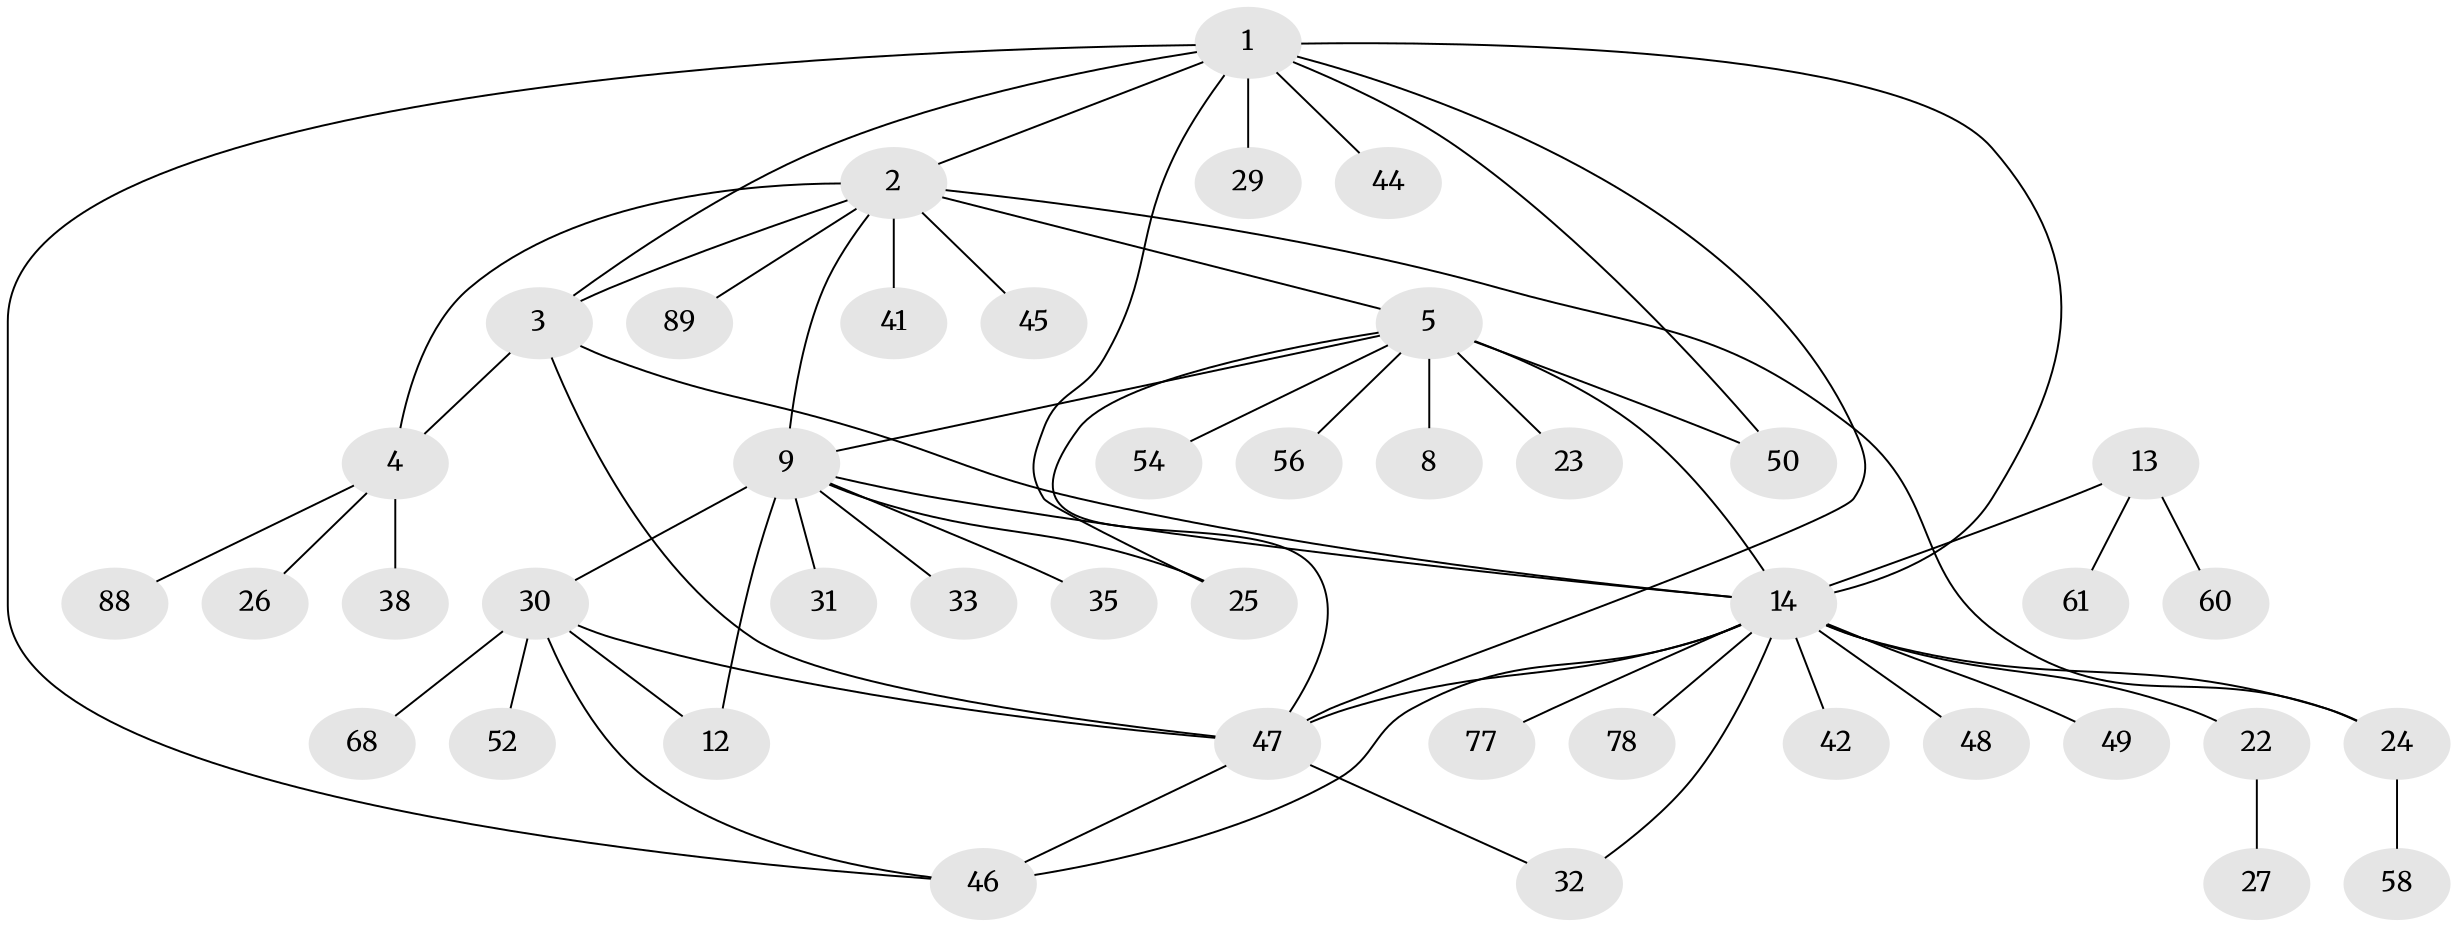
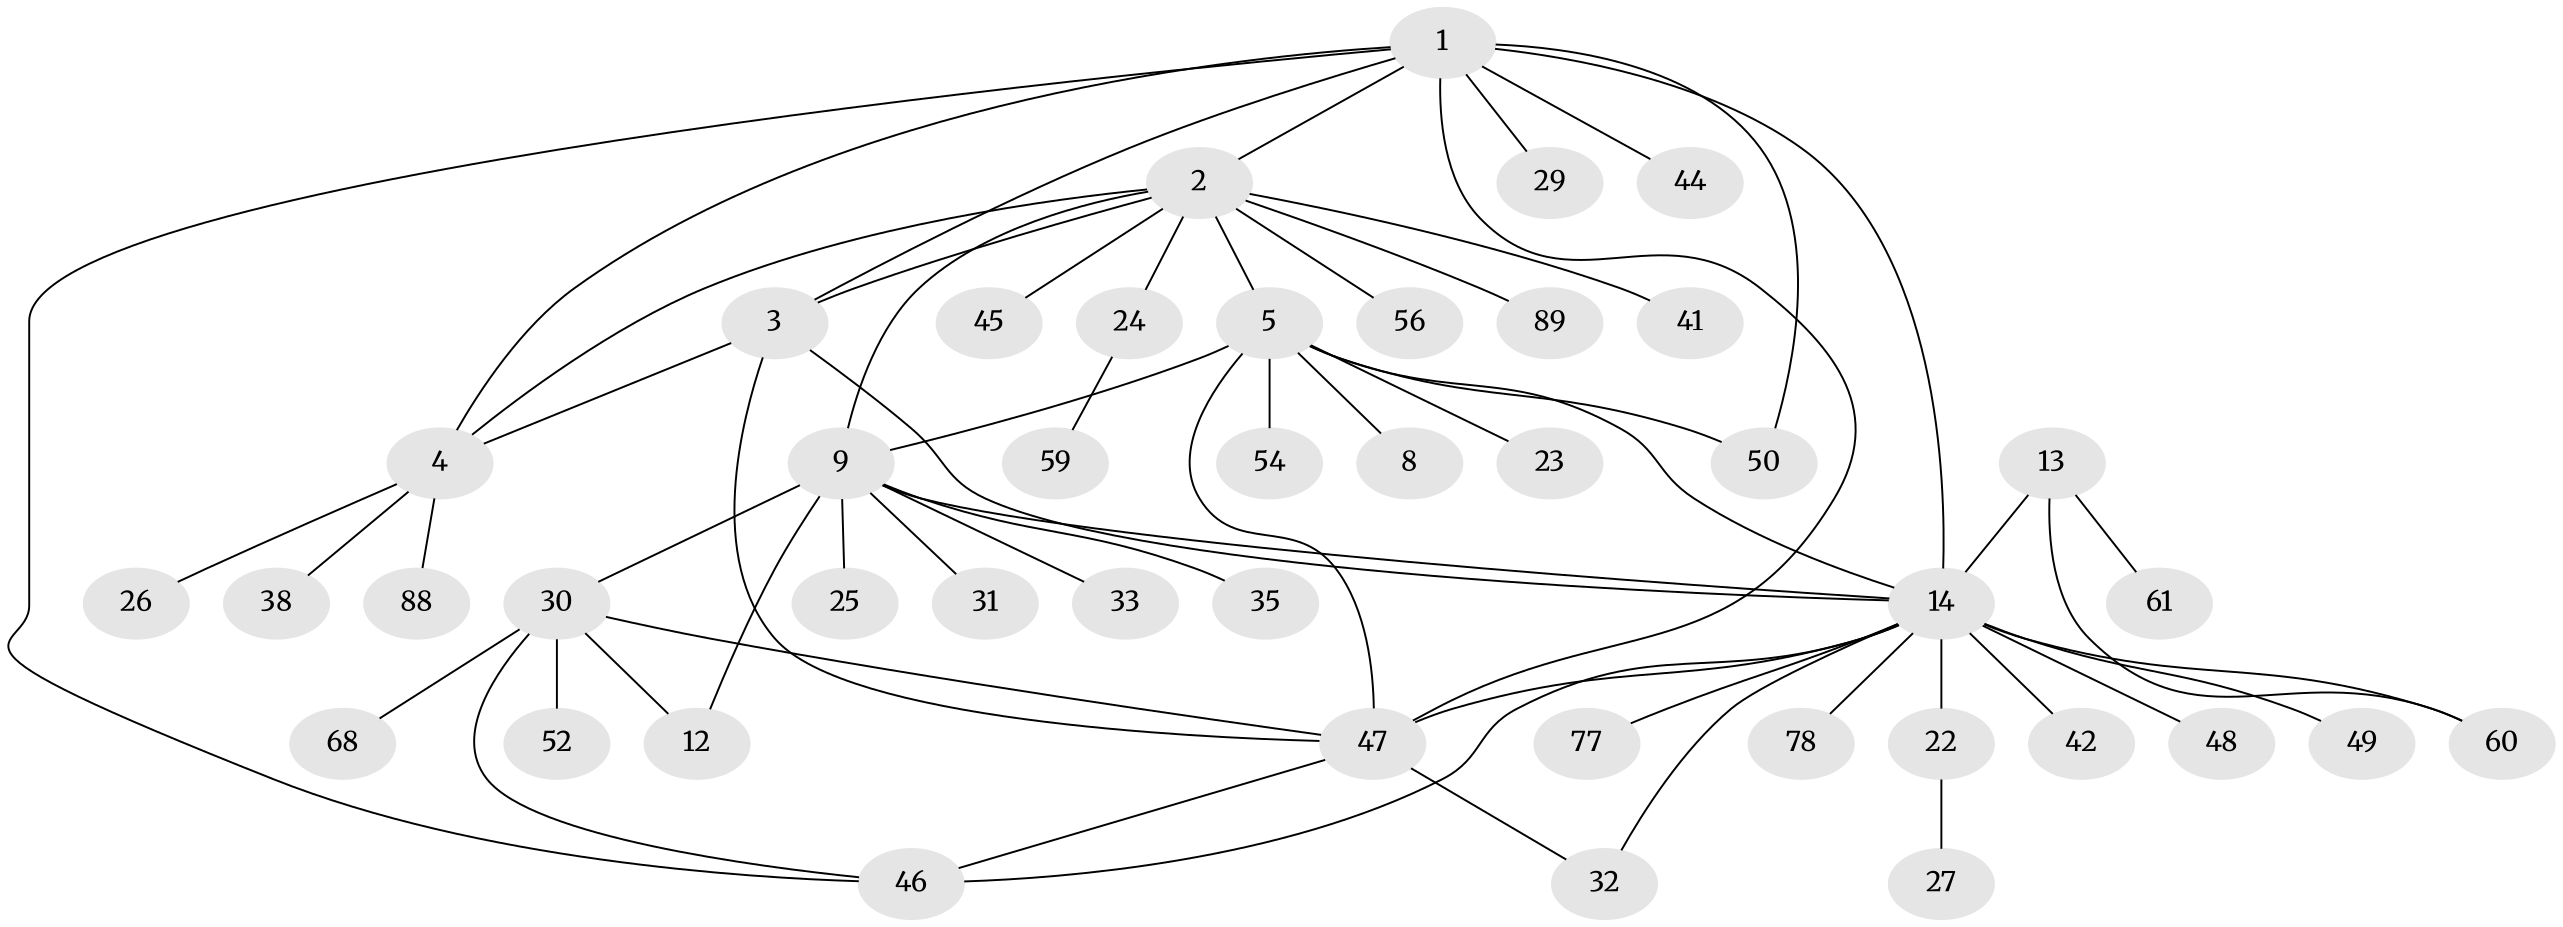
(1093, 373) -> (877, 142)
(1359, 393) -> (1305, 253)
(2092, 672) -> (2224, 671)
(2397, 884) -> (1055, 463)
